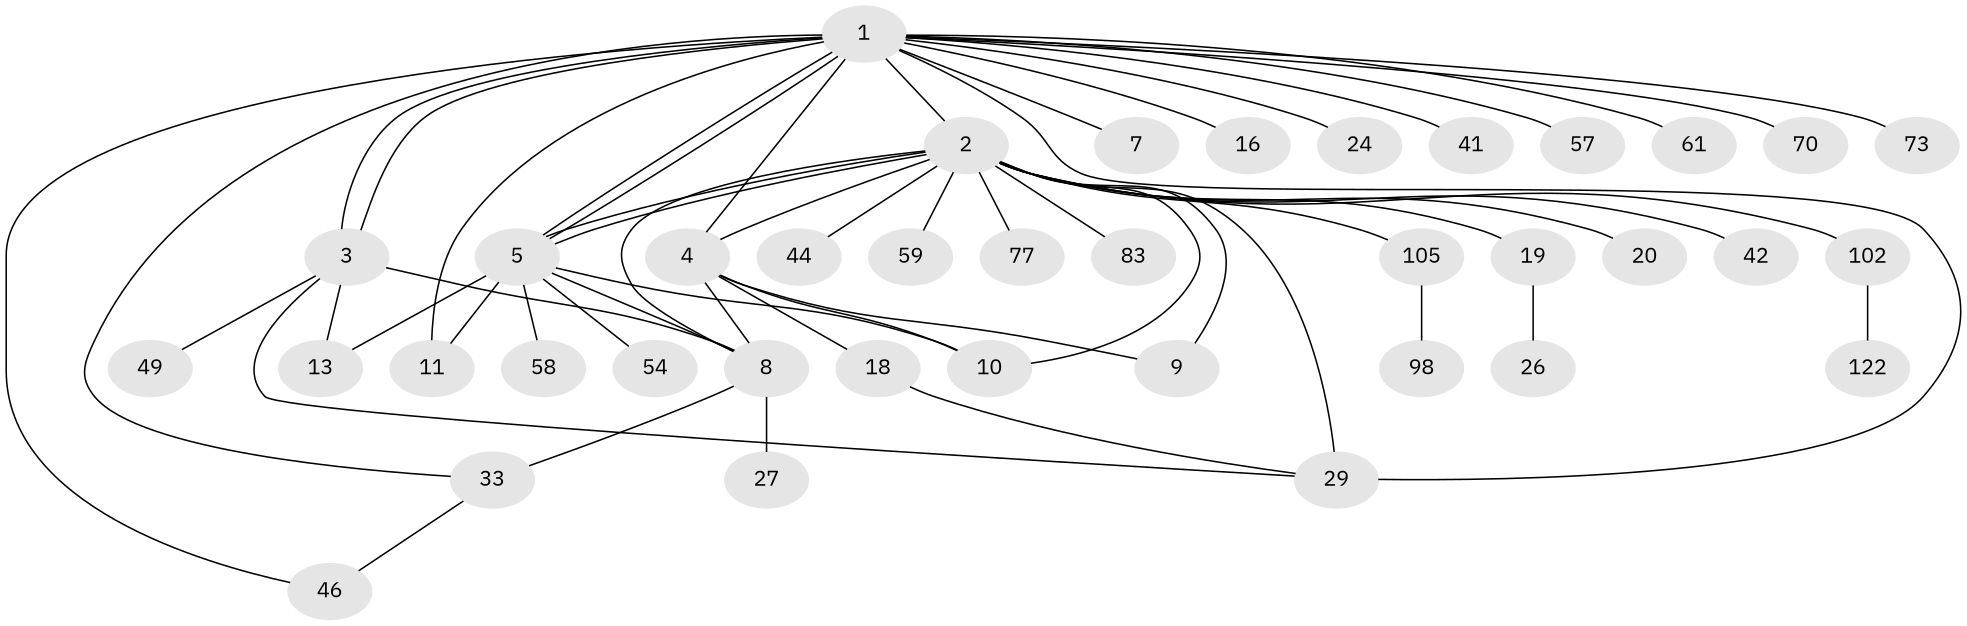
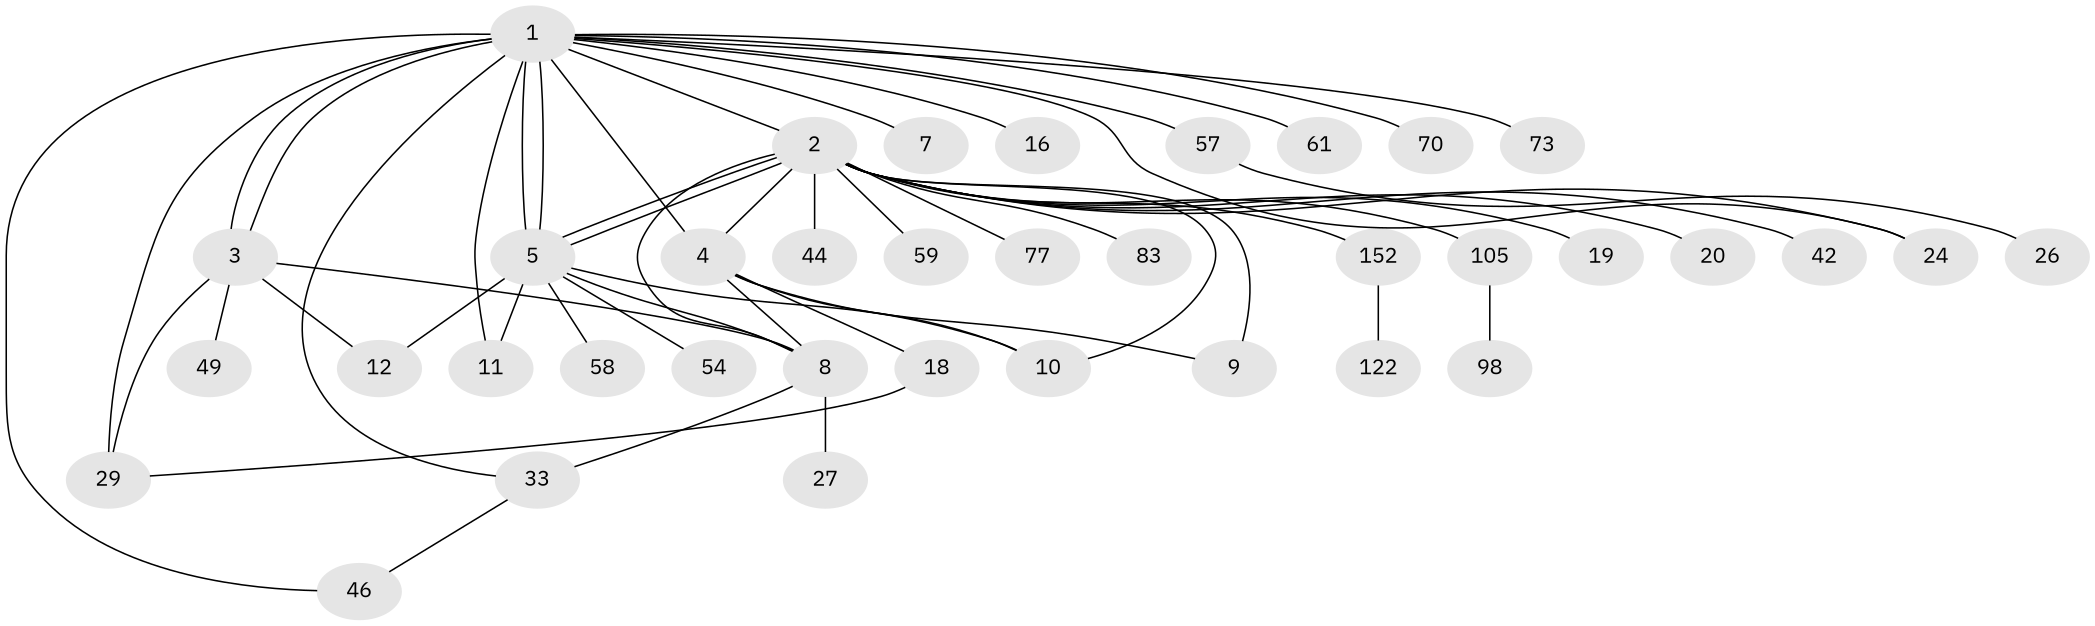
(1471, 146) -> none
(1238, 226) -> (1615, 191)
(1868, 257) -> (1378, 257)
(1533, 313) -> (1765, 197)
(321, 369) -> (379, 369)
